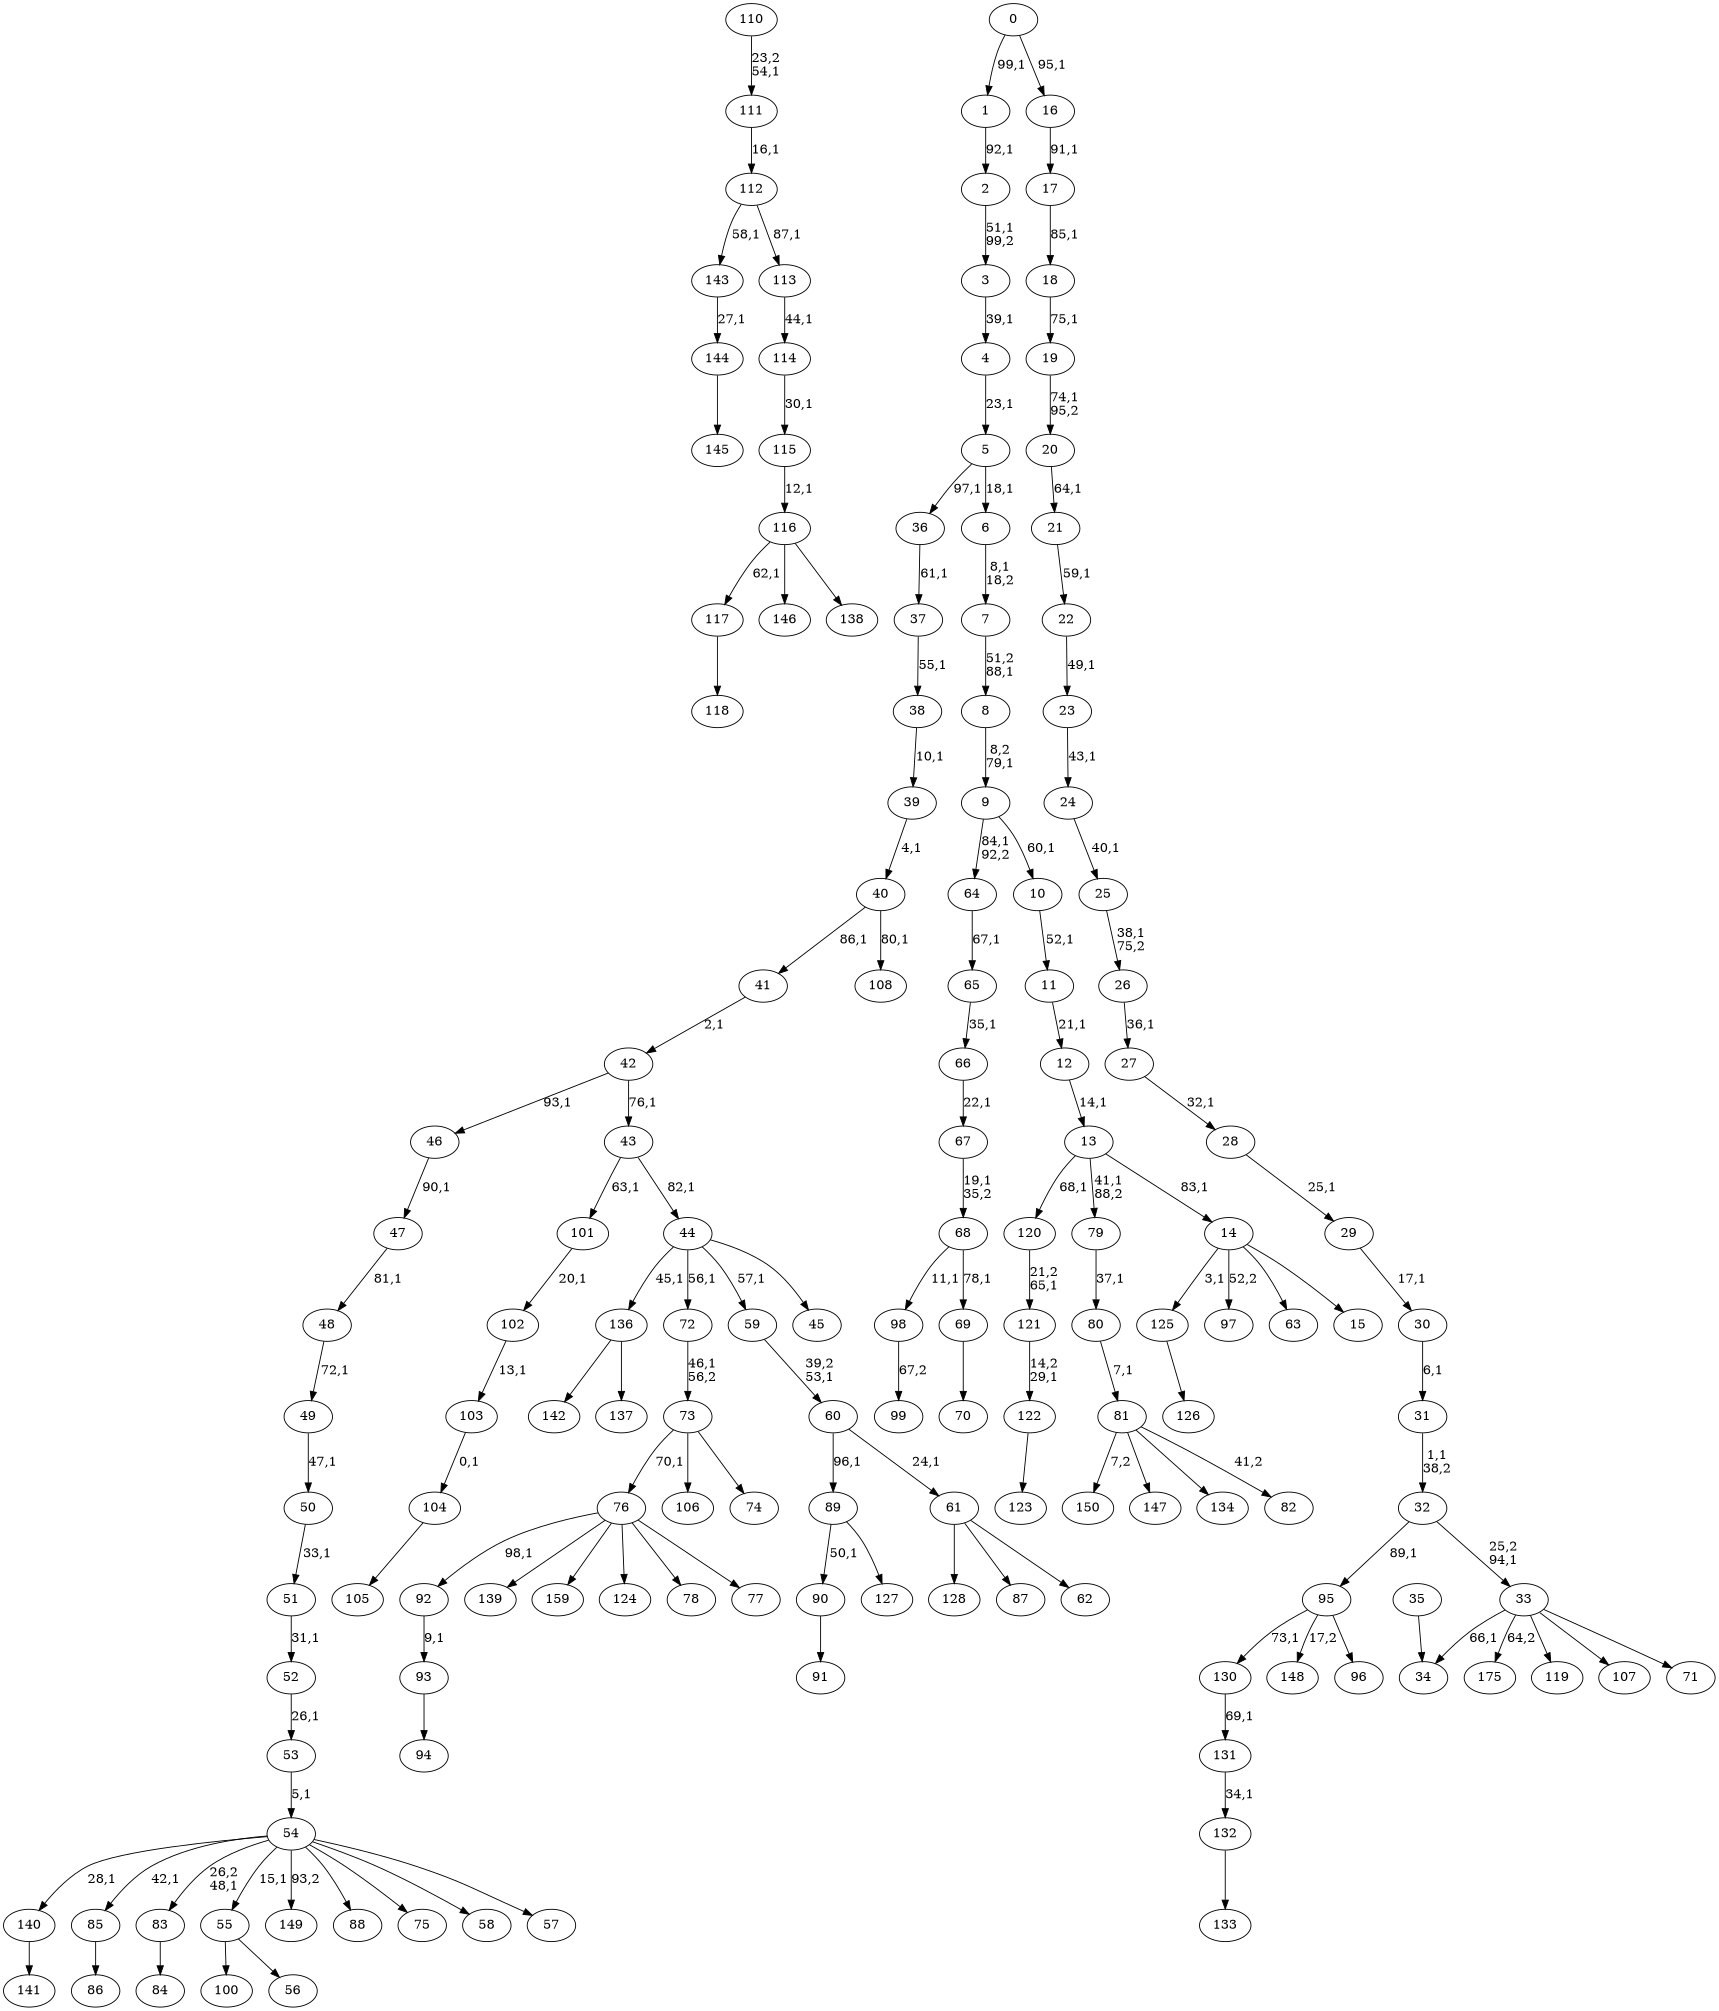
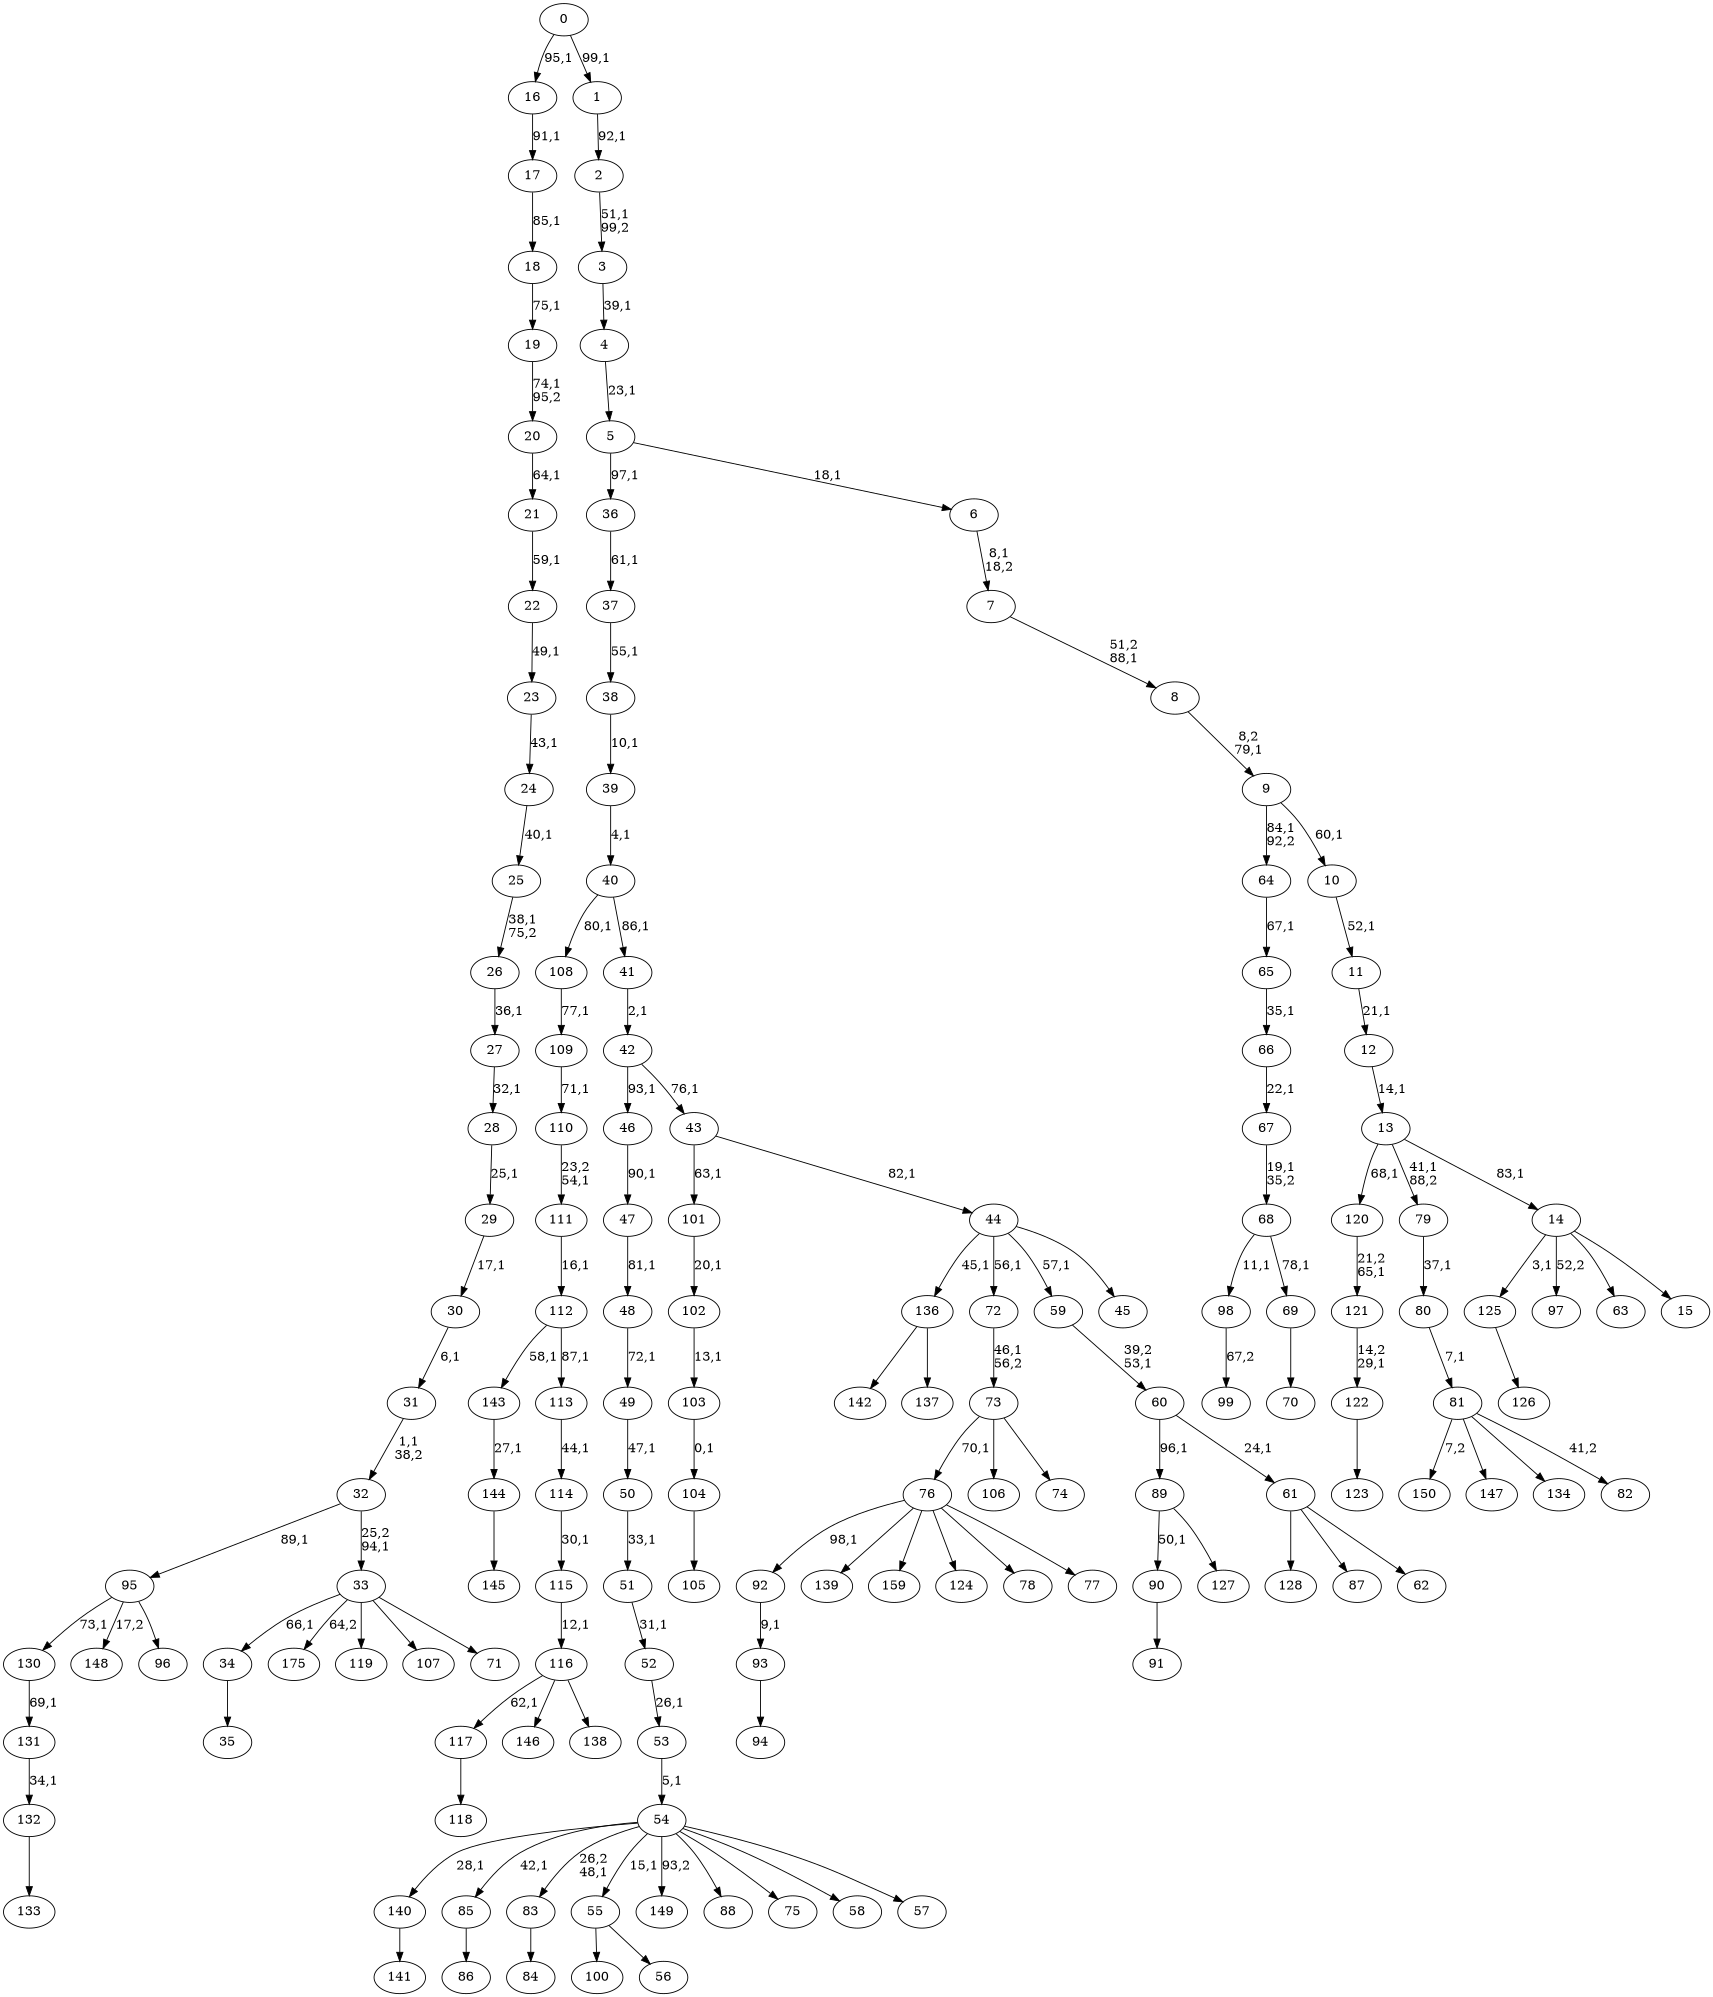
none -> (561, 1051)
(1420, 1634) -> (228, 1699)
